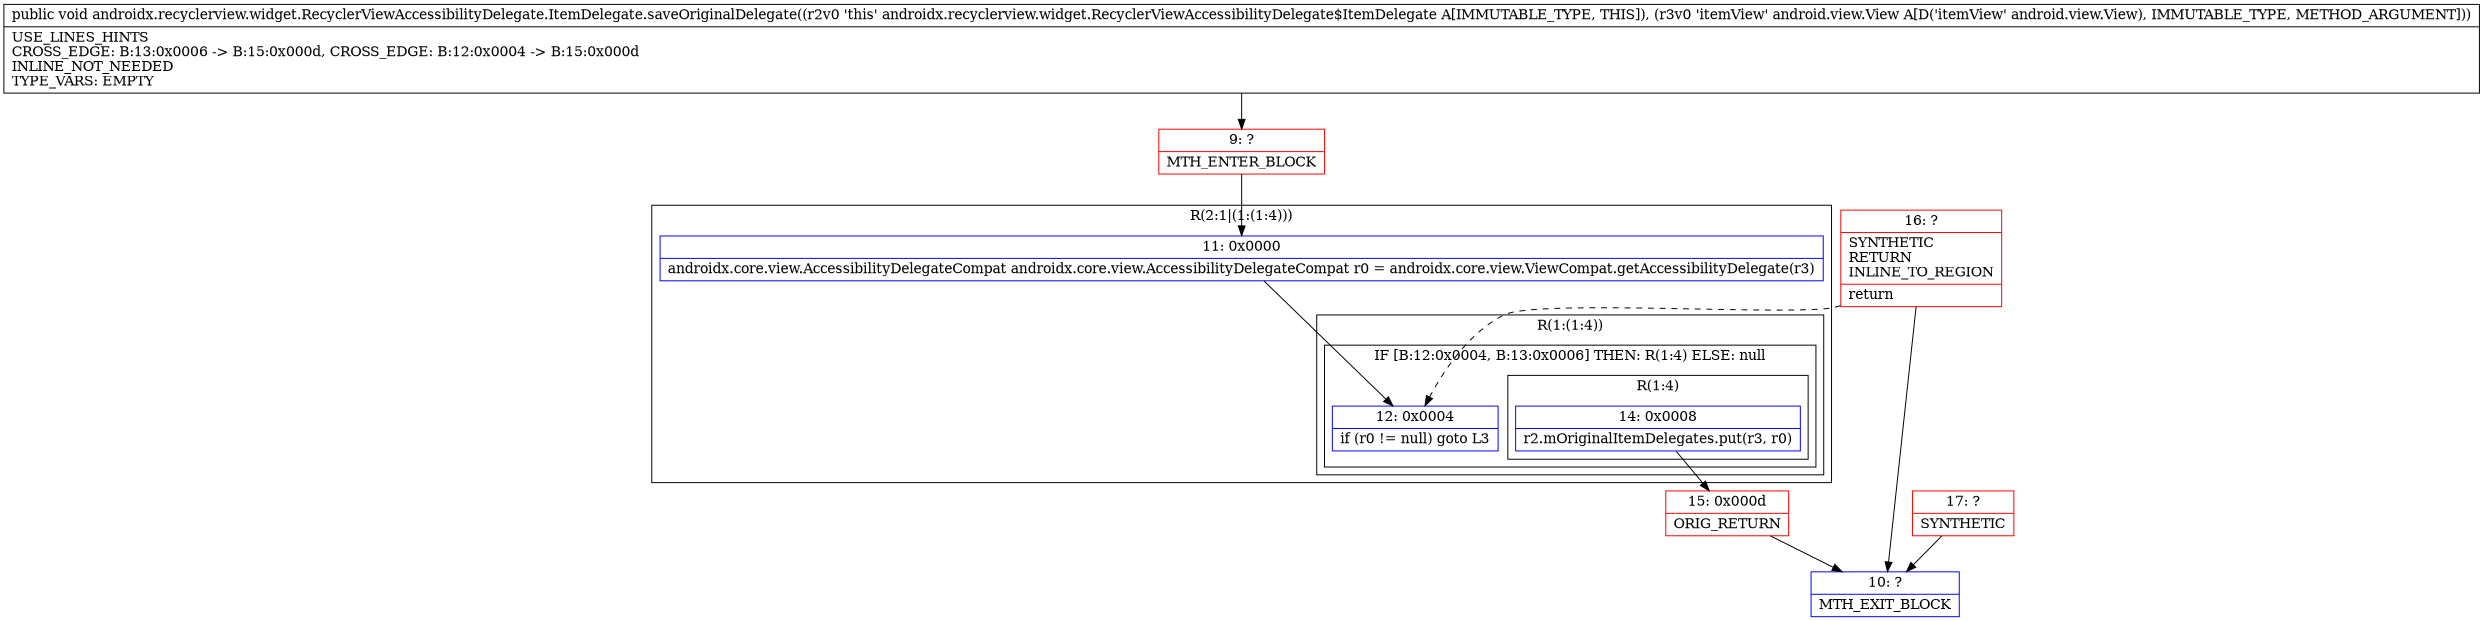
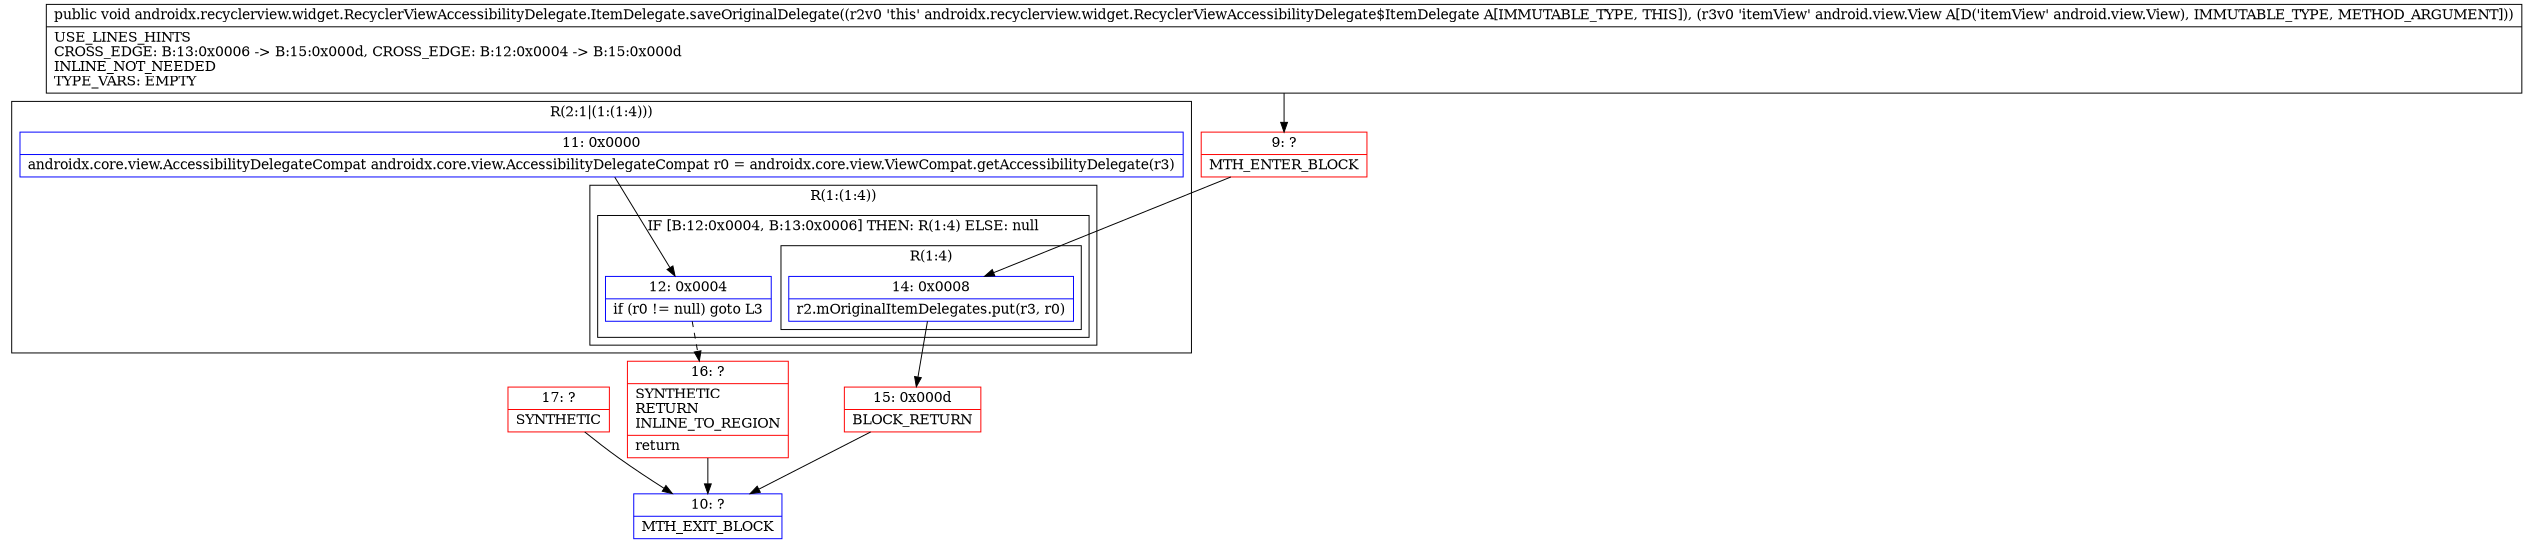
(1242, 199) -> (1112, 225)
(1616, 308) -> (694, 331)
(1727, 524) -> (913, 420)
